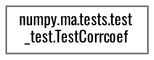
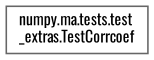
(77, 30) -> (77, 30)
